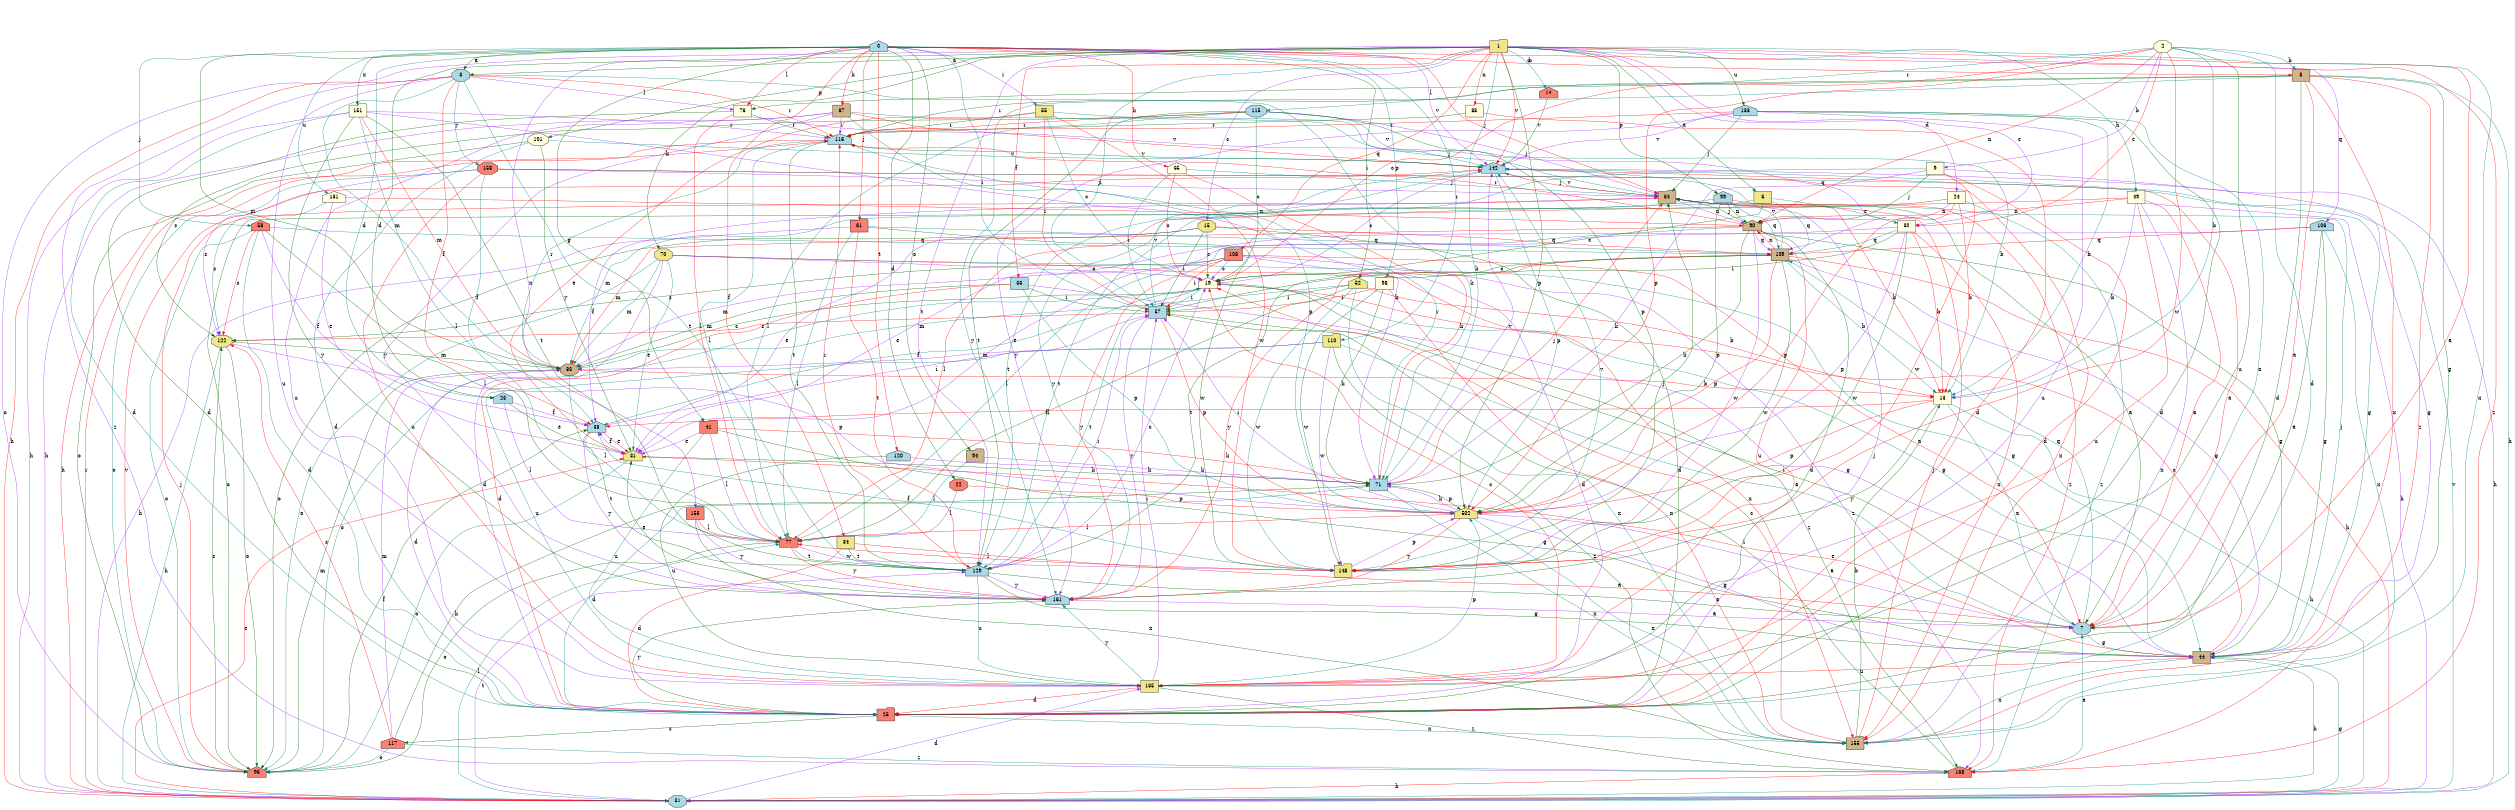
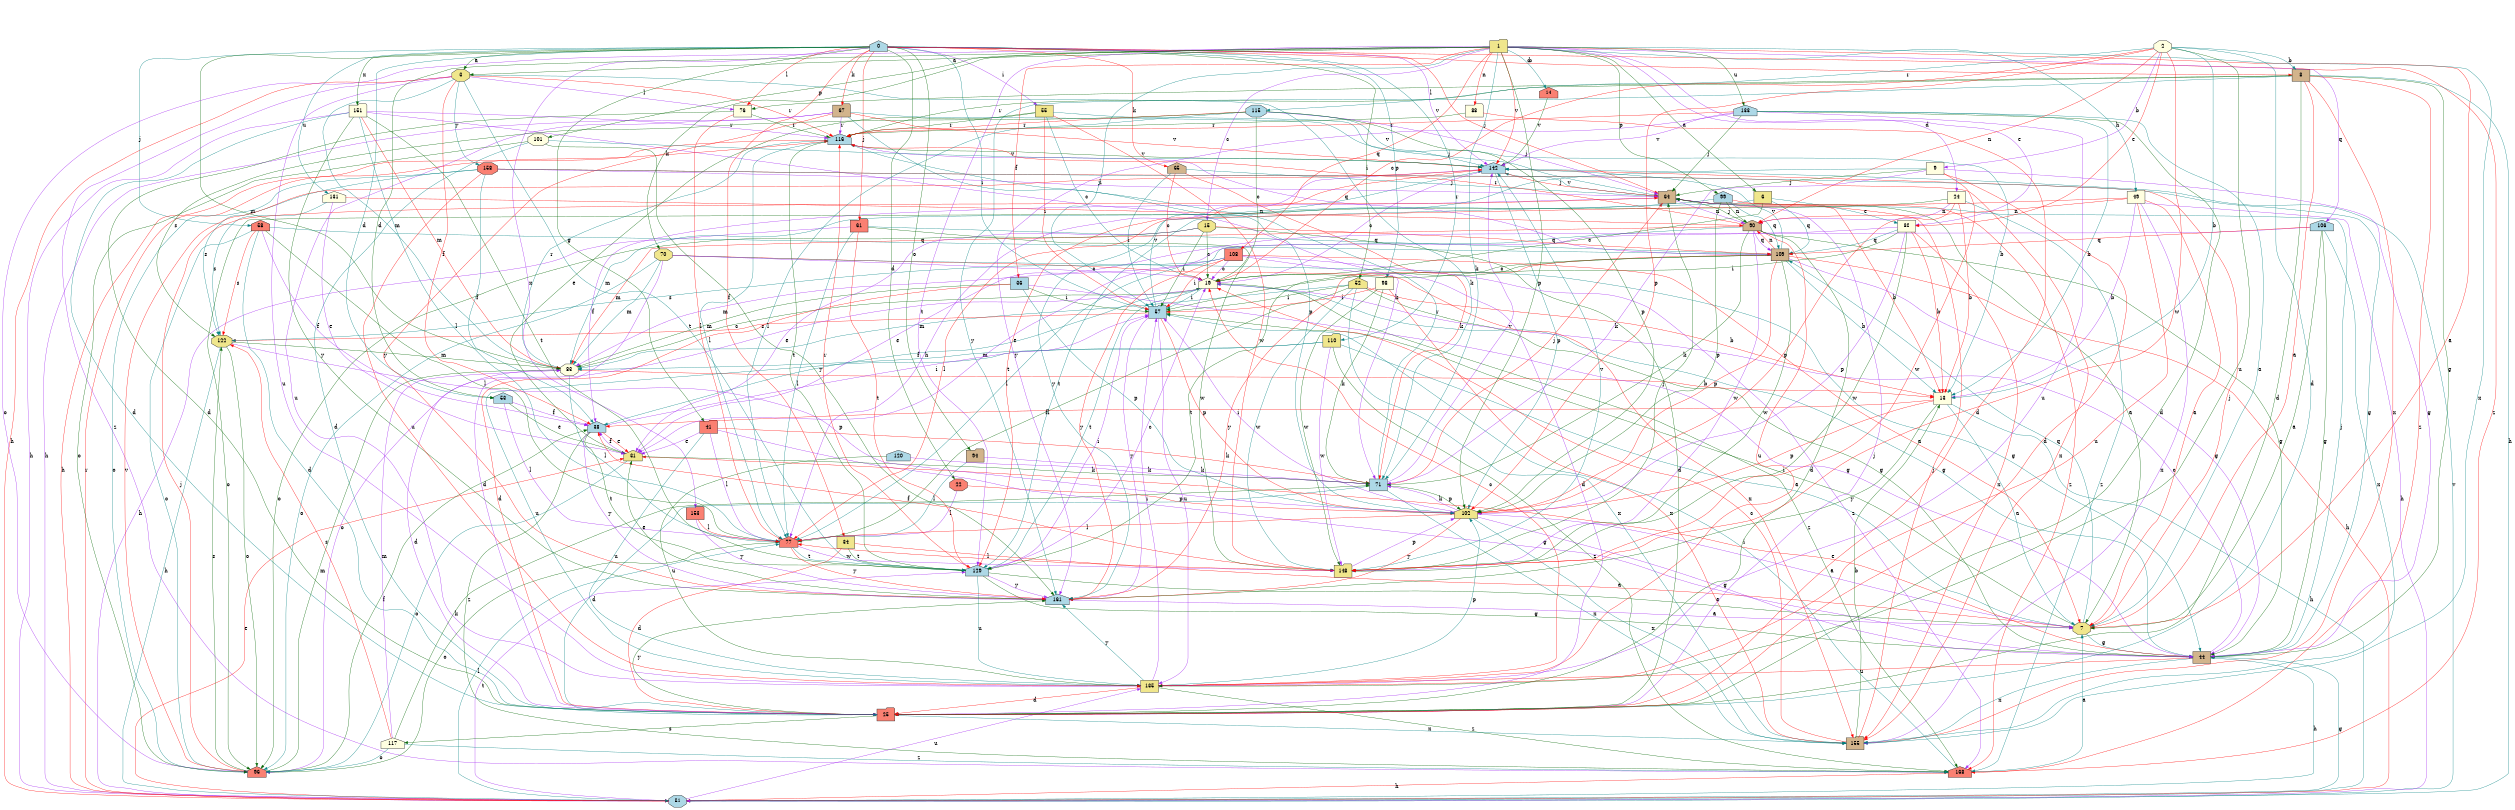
(461, 75) -> (461, 75)
(1344, 148) -> (1286, 194)
(1177, 169) -> (1177, 169)
(336, 188) -> (336, 188)
(672, 195) -> (672, 195)
(1851, 218) -> (1778, 182)
(1126, 227) -> (1126, 227)
(977, 249) -> none
(879, 250) -> none
(754, 286) -> (754, 286)
(565, 302) -> (789, 350)
(649, 347) -> none
(952, 356) -> (952, 356)
(657, 363) -> (597, 373)
(569, 370) -> (569, 370)
(1813, 372) -> (1813, 372)
(503, 399) -> (503, 399)
(2230, 399) -> (2230, 399)
(458, 435) -> (458, 435)
none -> (1805, 440)
(1641, 493) -> (1641, 493)
none -> (1185, 505)
(961, 509) -> (961, 509)
(1466, 514) -> (1466, 514)
(1455, 538) -> (1455, 538)
(2082, 629) -> (2082, 629)
(1255, 650) -> none
(393, 744) -> (393, 744)
(936, 744) -> (936, 744)
none -> (1049, 756)
(2493, 771) -> (1062, 230)
